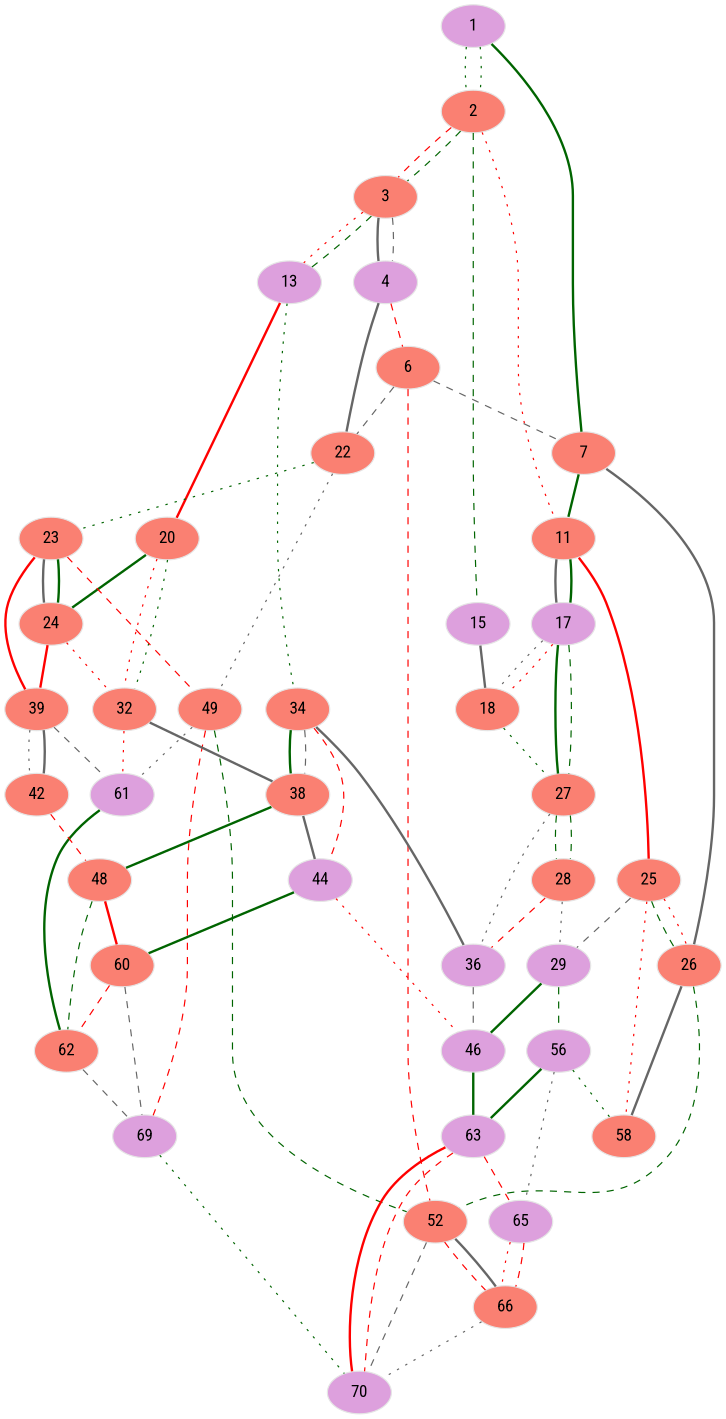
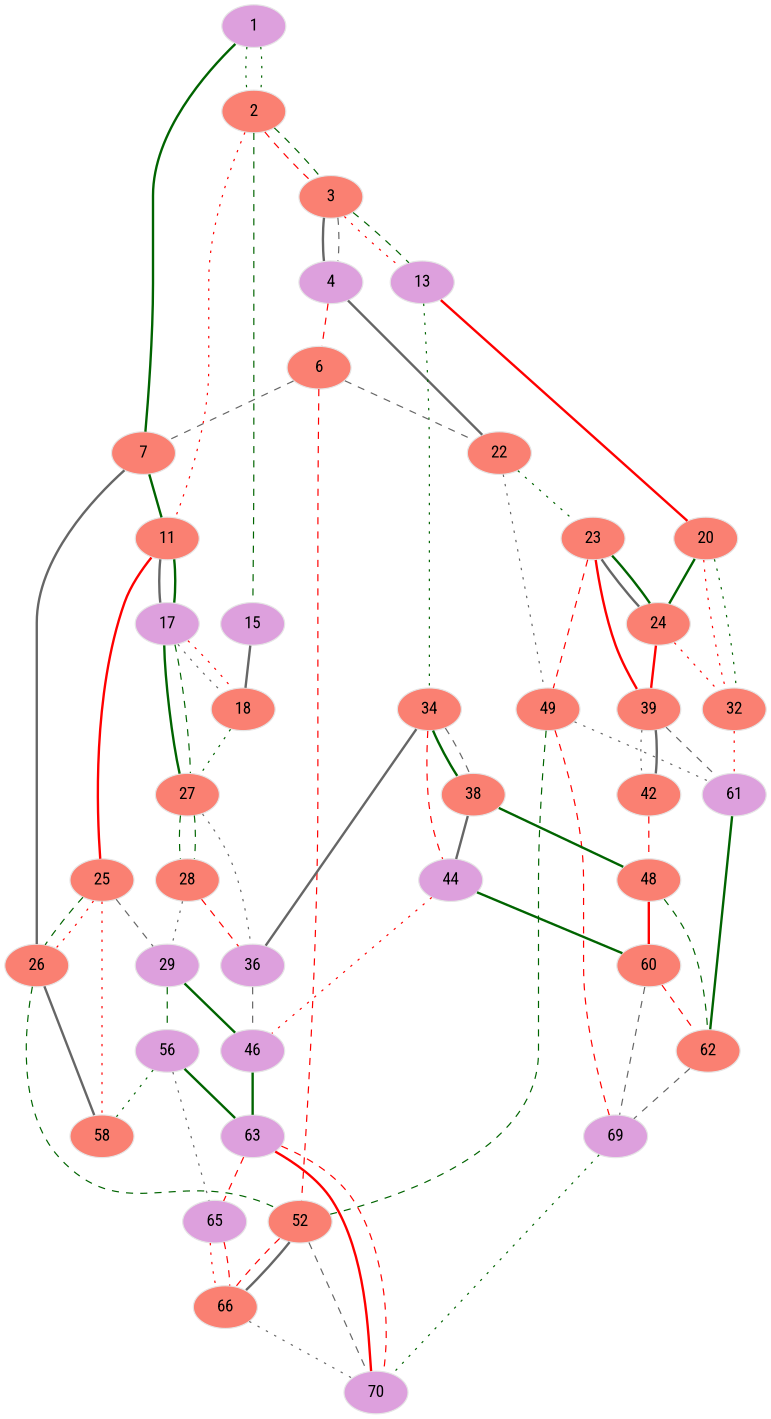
(211, 752) -> none
